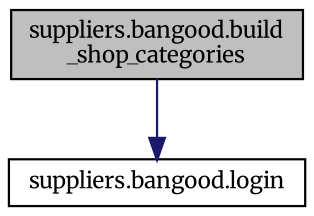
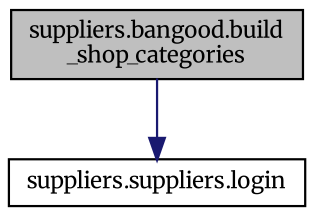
(157, 183) -> (157, 183)
